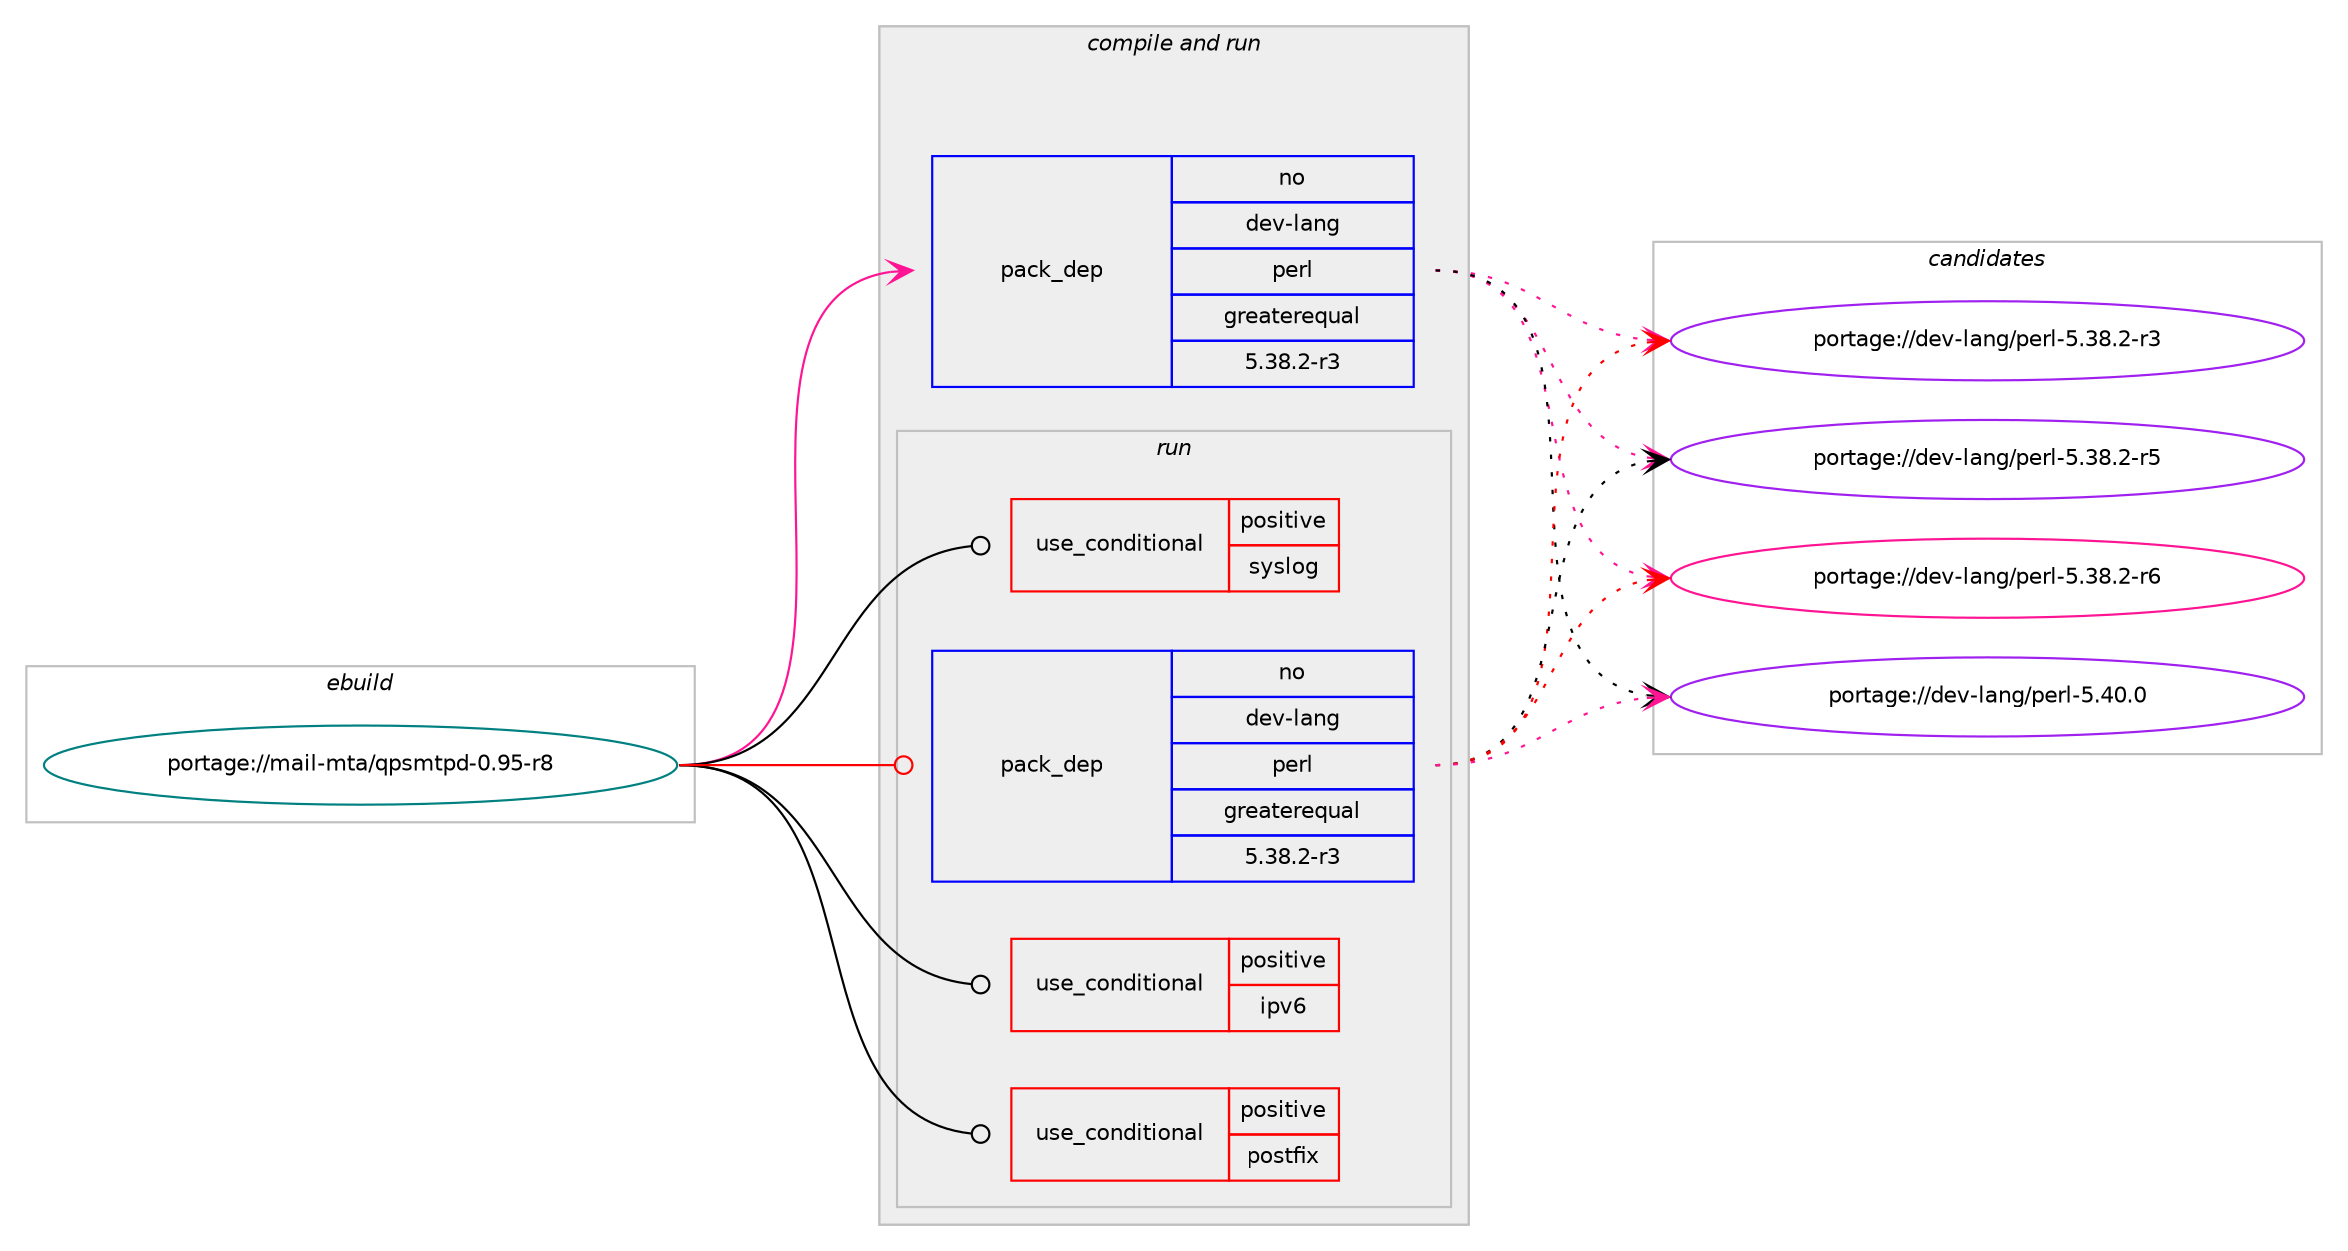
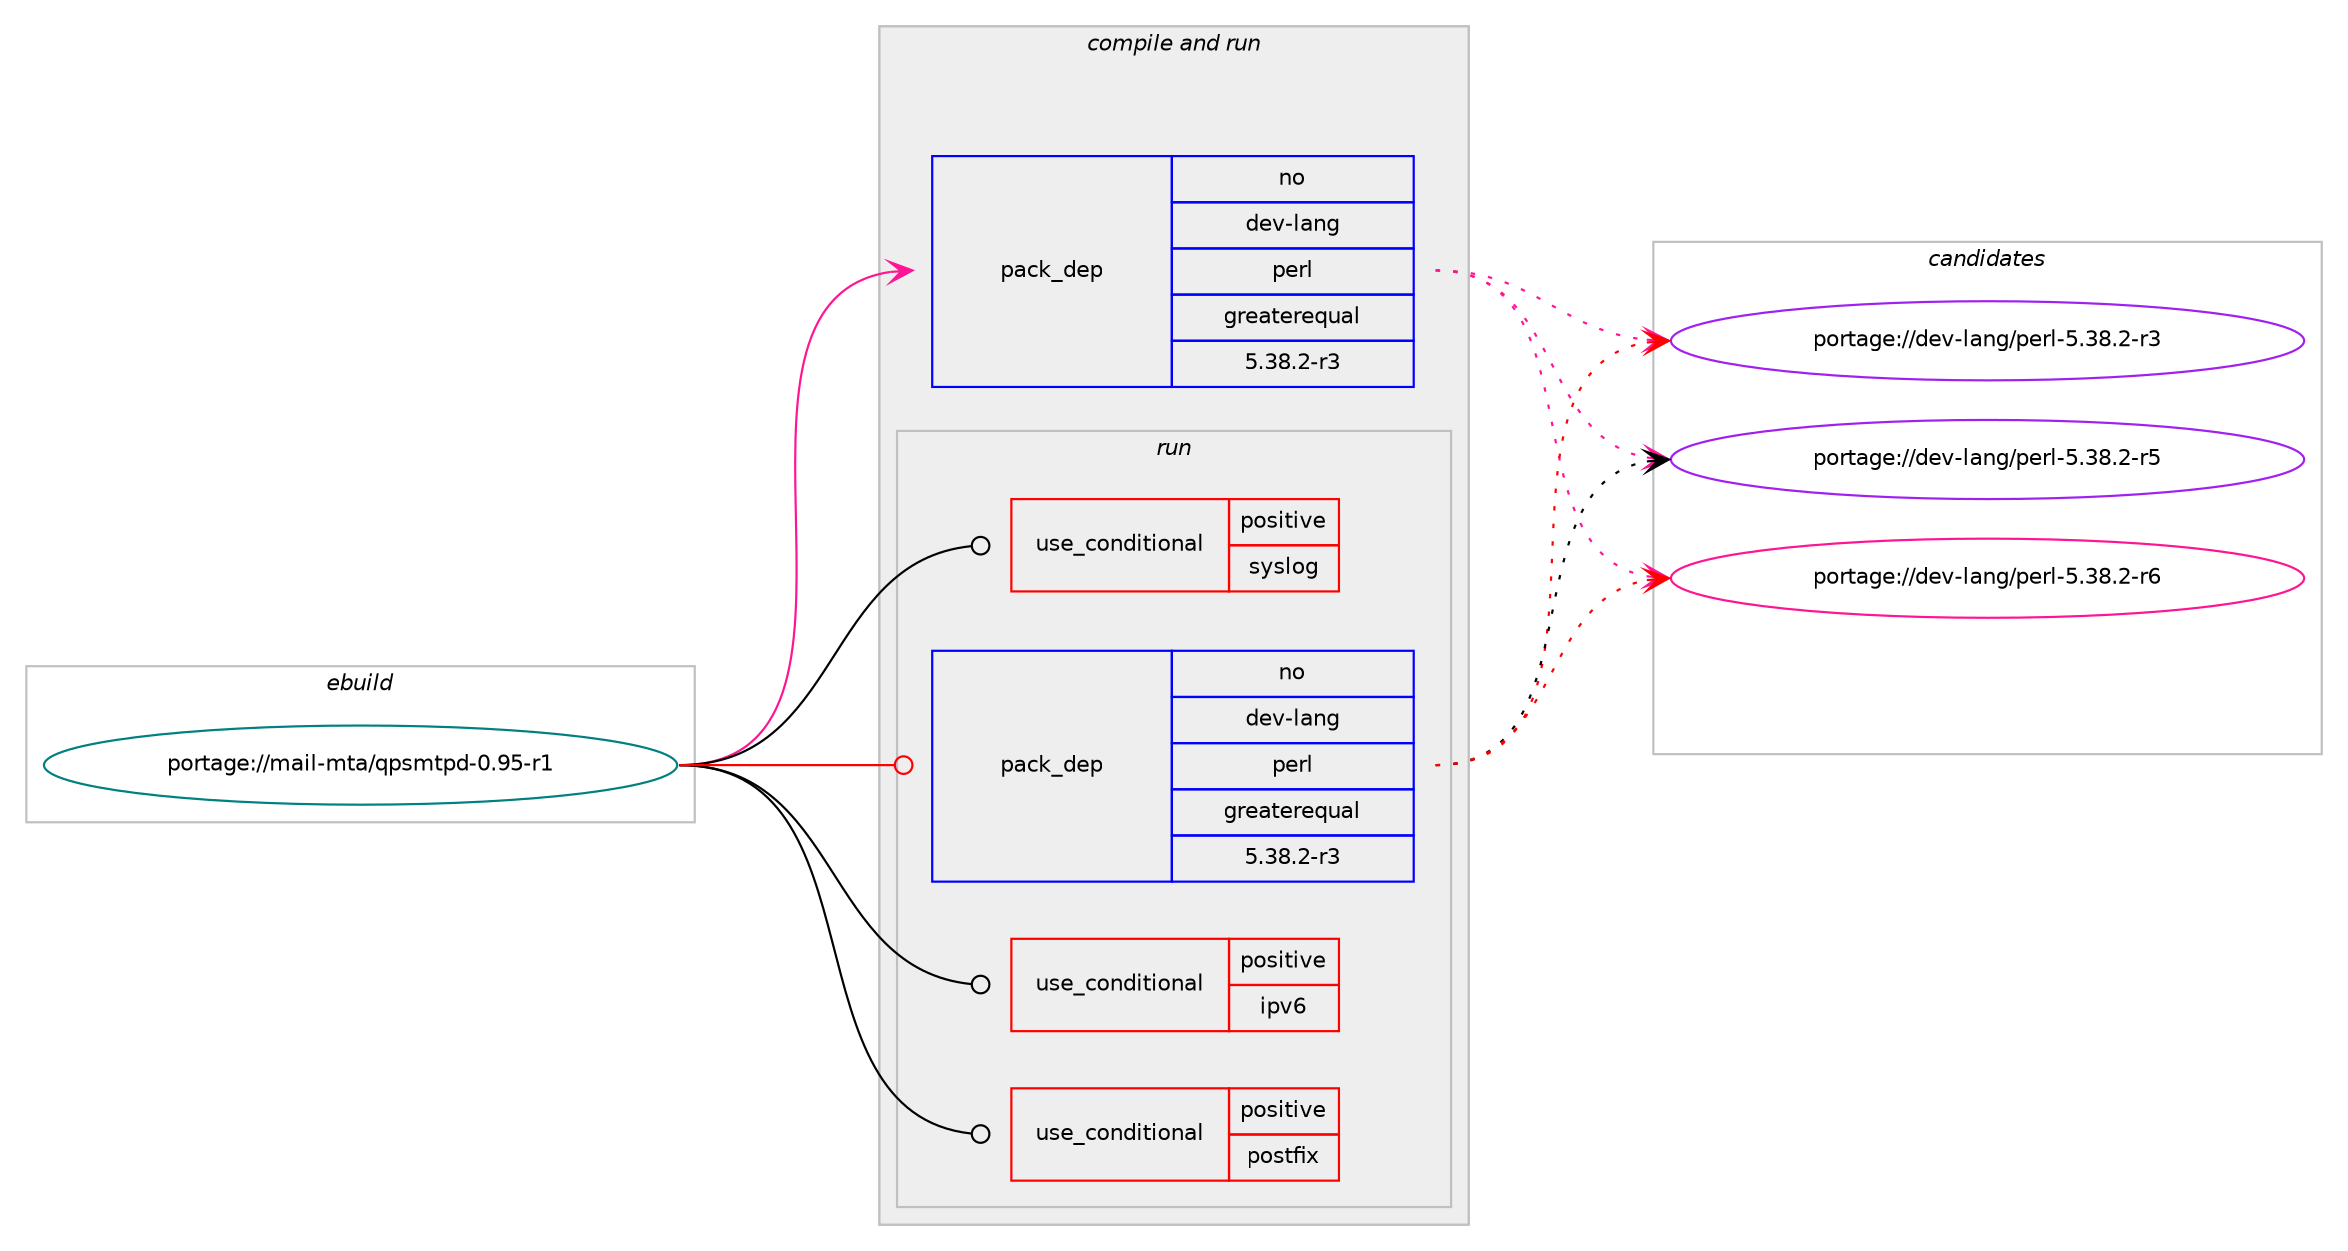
(1988, 697) -> none
(361, 765) -> (361, 765)
